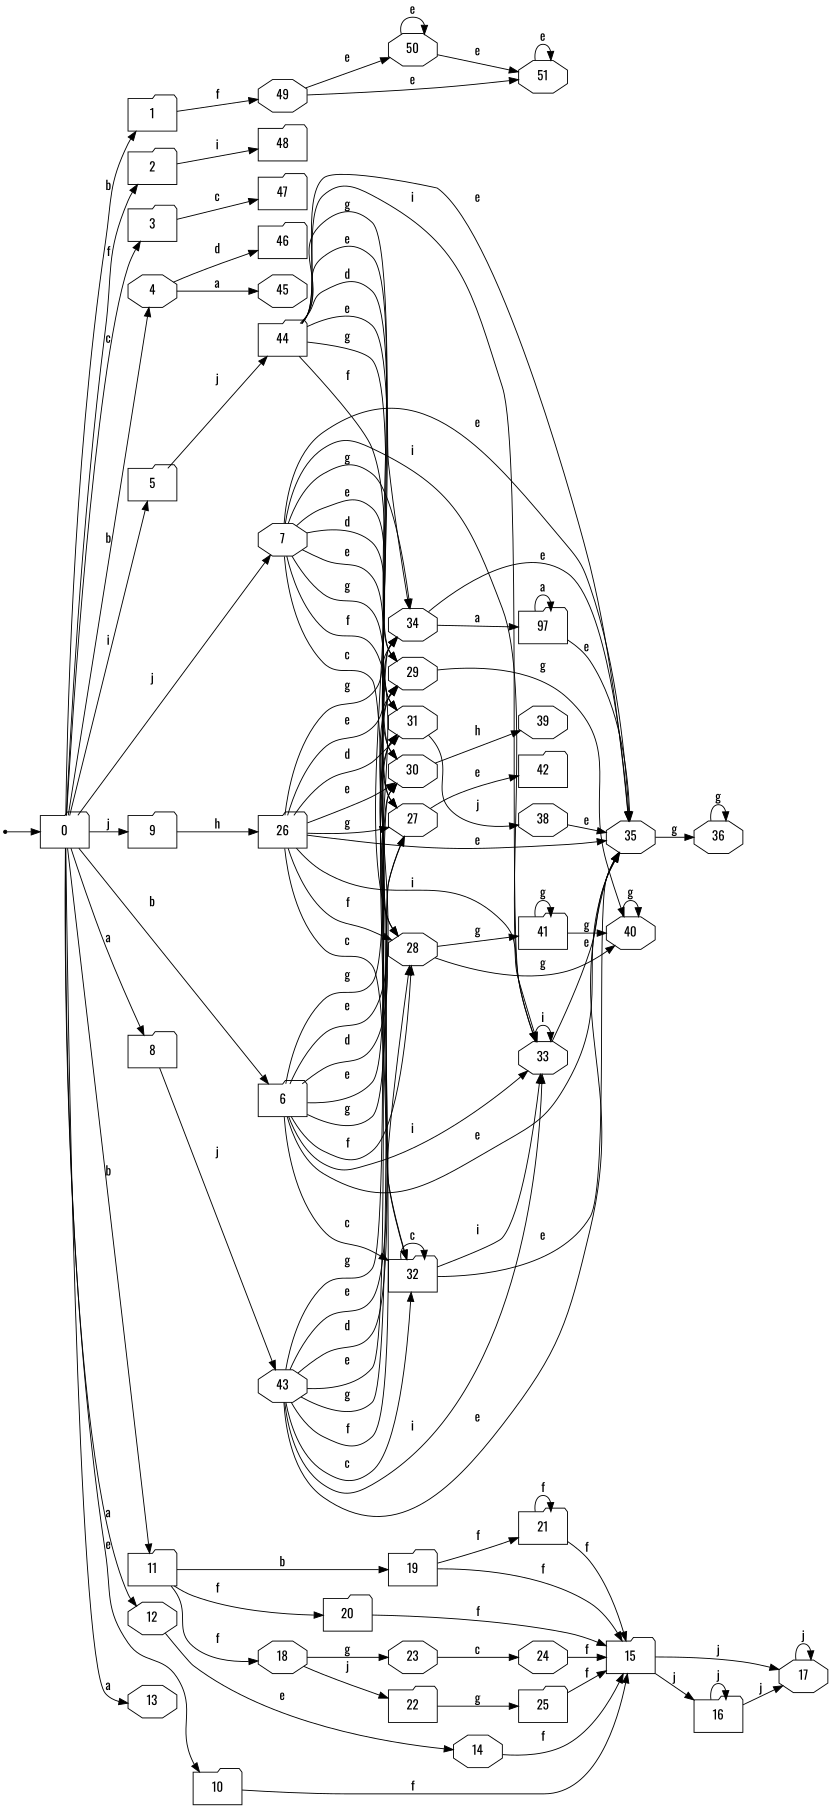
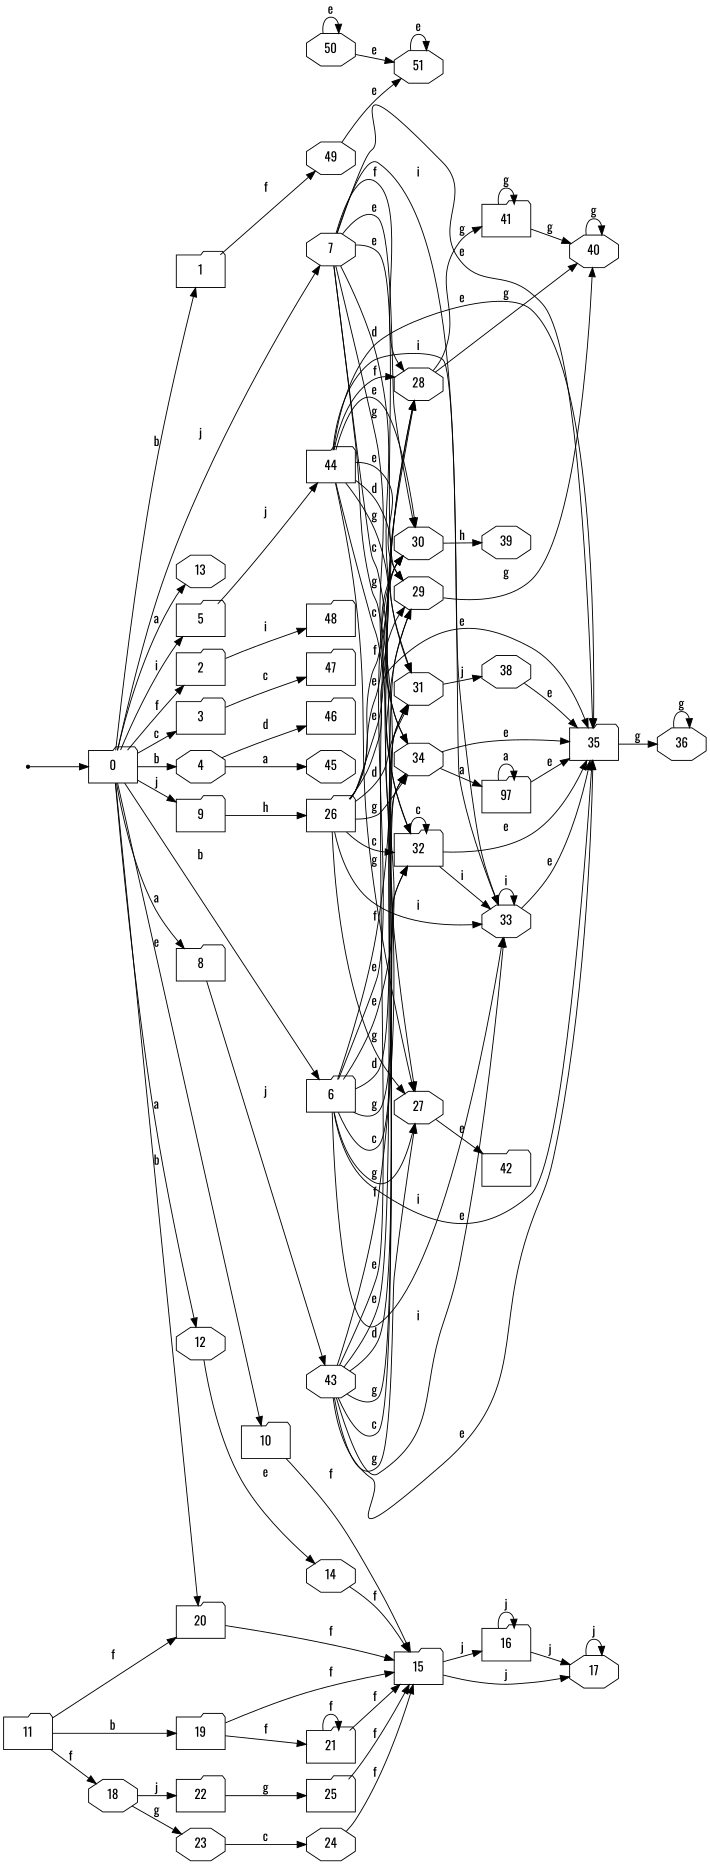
(343, 74) -> none
none -> (374, 627)
(631, 837) -> (594, 744)
(108, 1196) -> (156, 1190)
